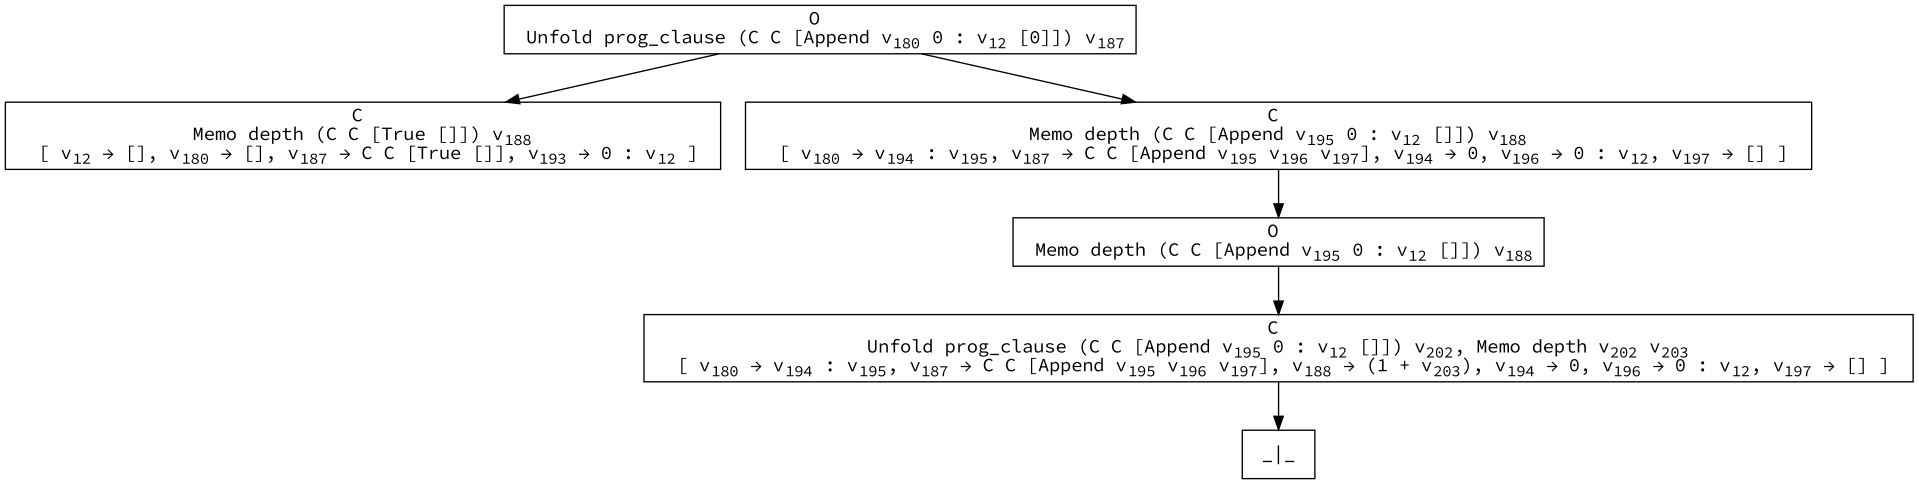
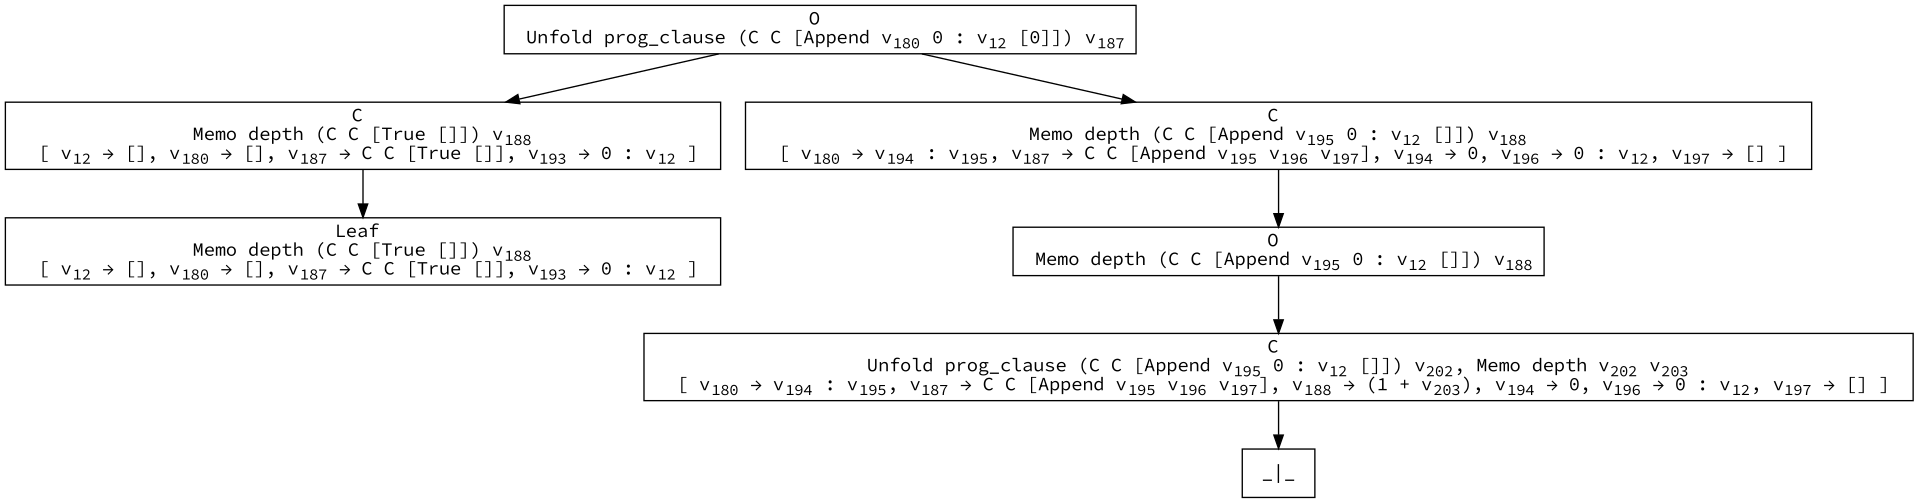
none -> (363, 251)
